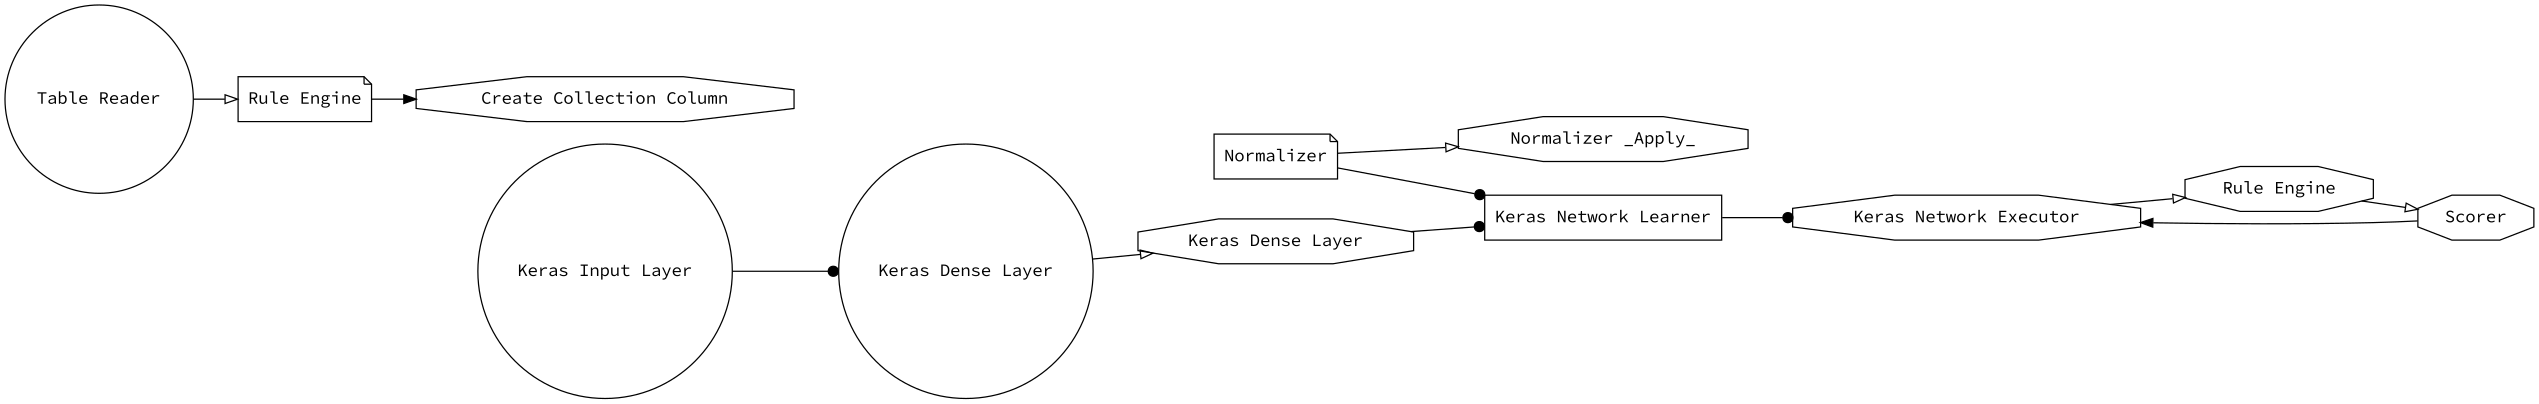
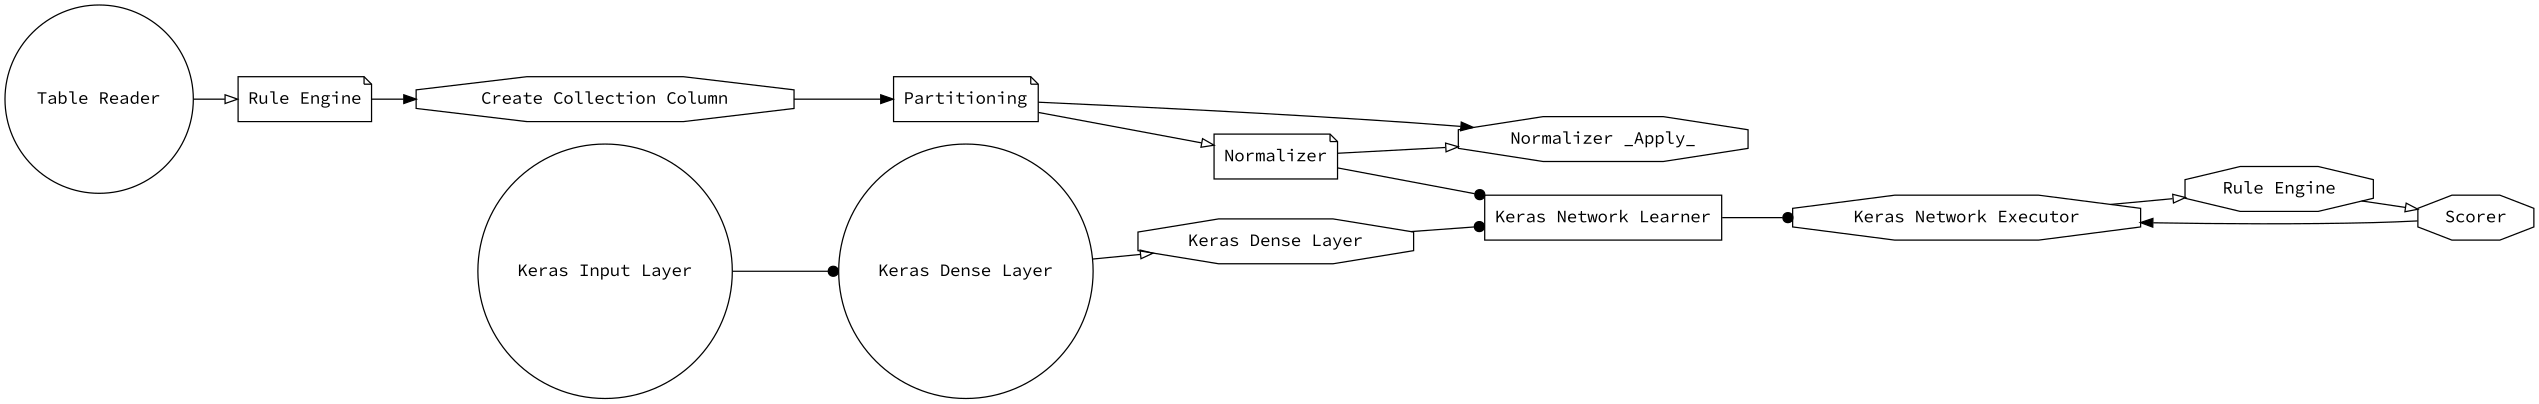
none -> (966, 99)
